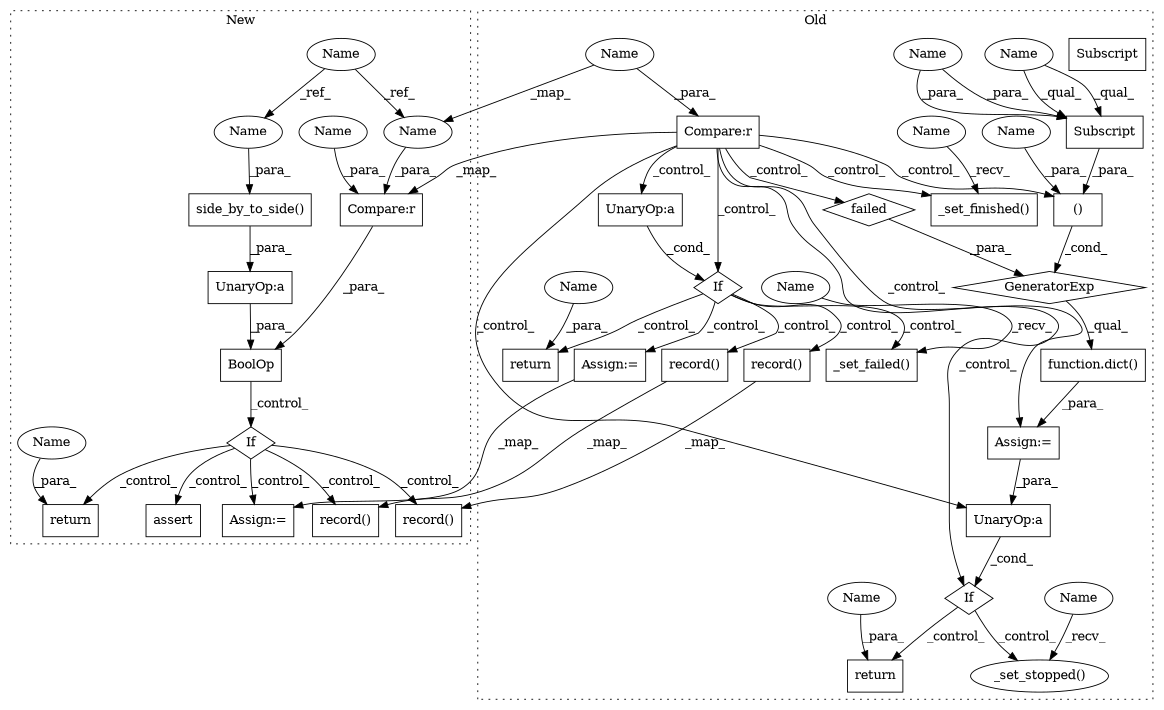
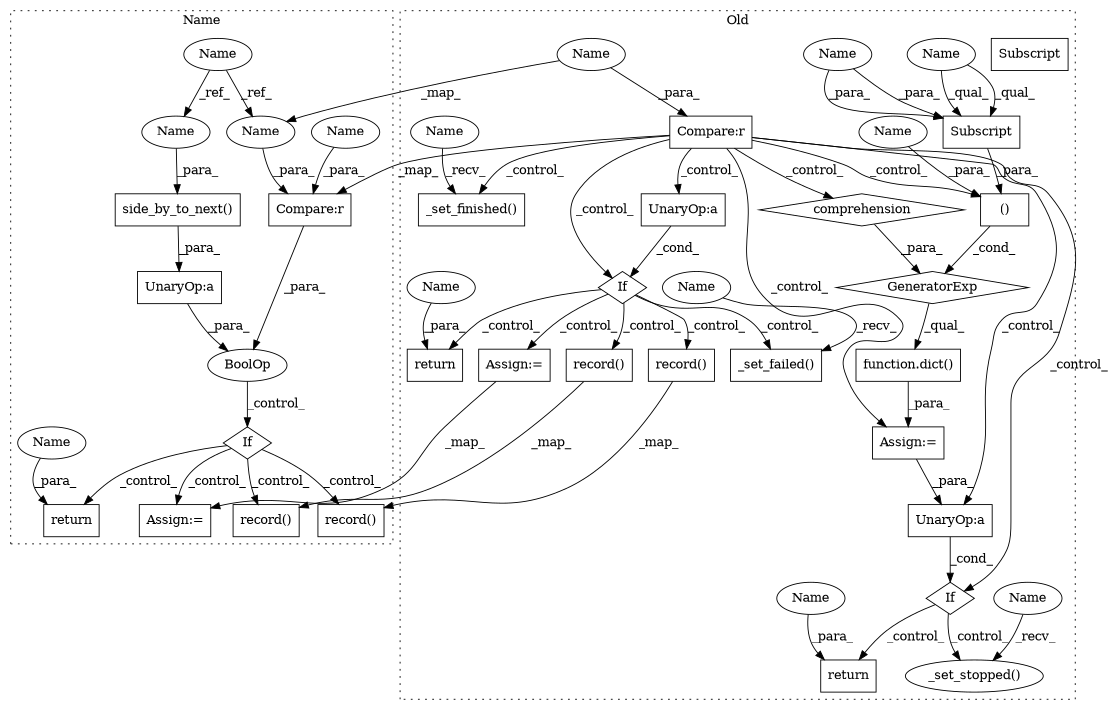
(241, 21) -> (202, 21)
(250, 210) -> (178, 210)
(869, 210) -> (862, 210)
(251, 365) -> (247, 365)
(173, 521) -> none
